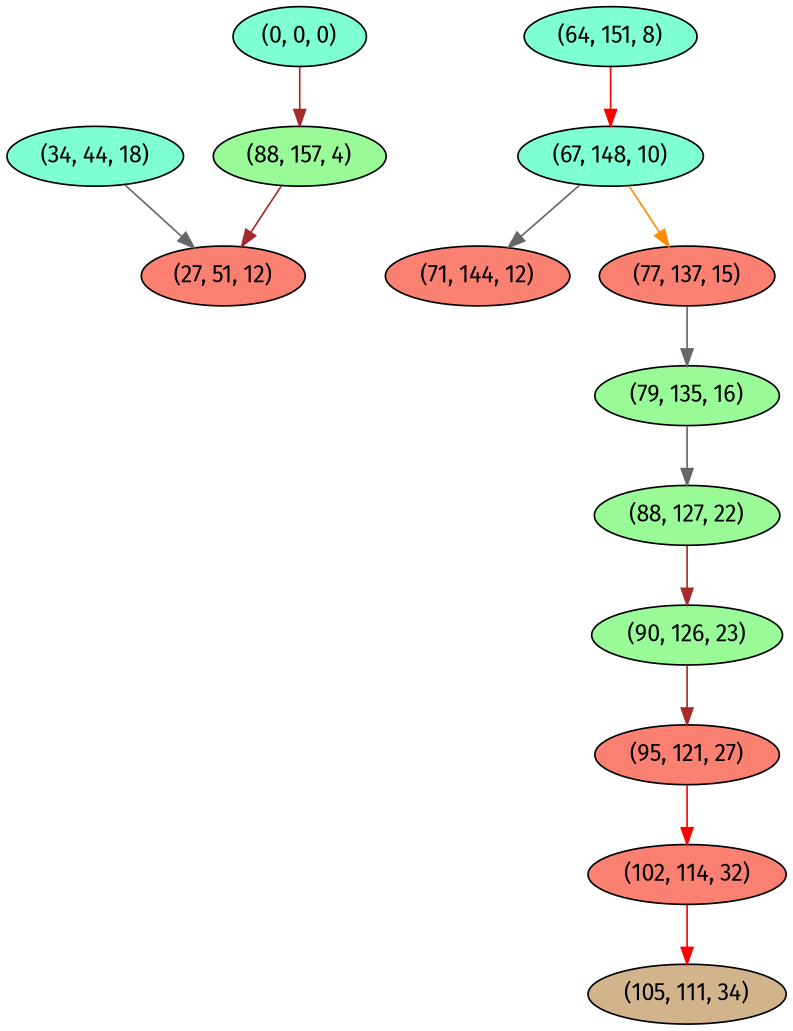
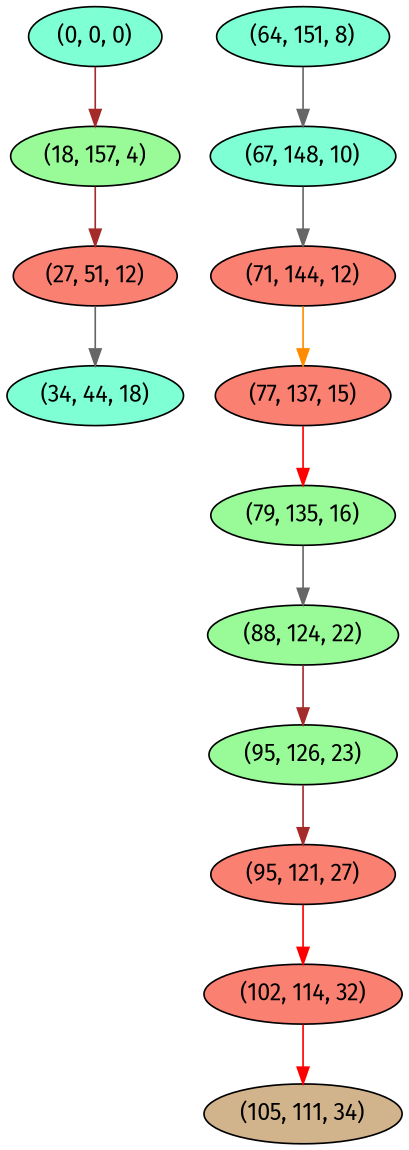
(611, 88) -> (303, 88)
(300, 156) -> (95, 156)
(644, 209) -> (303, 328)
(153, 211) -> (95, 328)
(687, 328) -> (303, 447)
(687, 515) -> (303, 635)
(687, 635) -> (303, 755)
